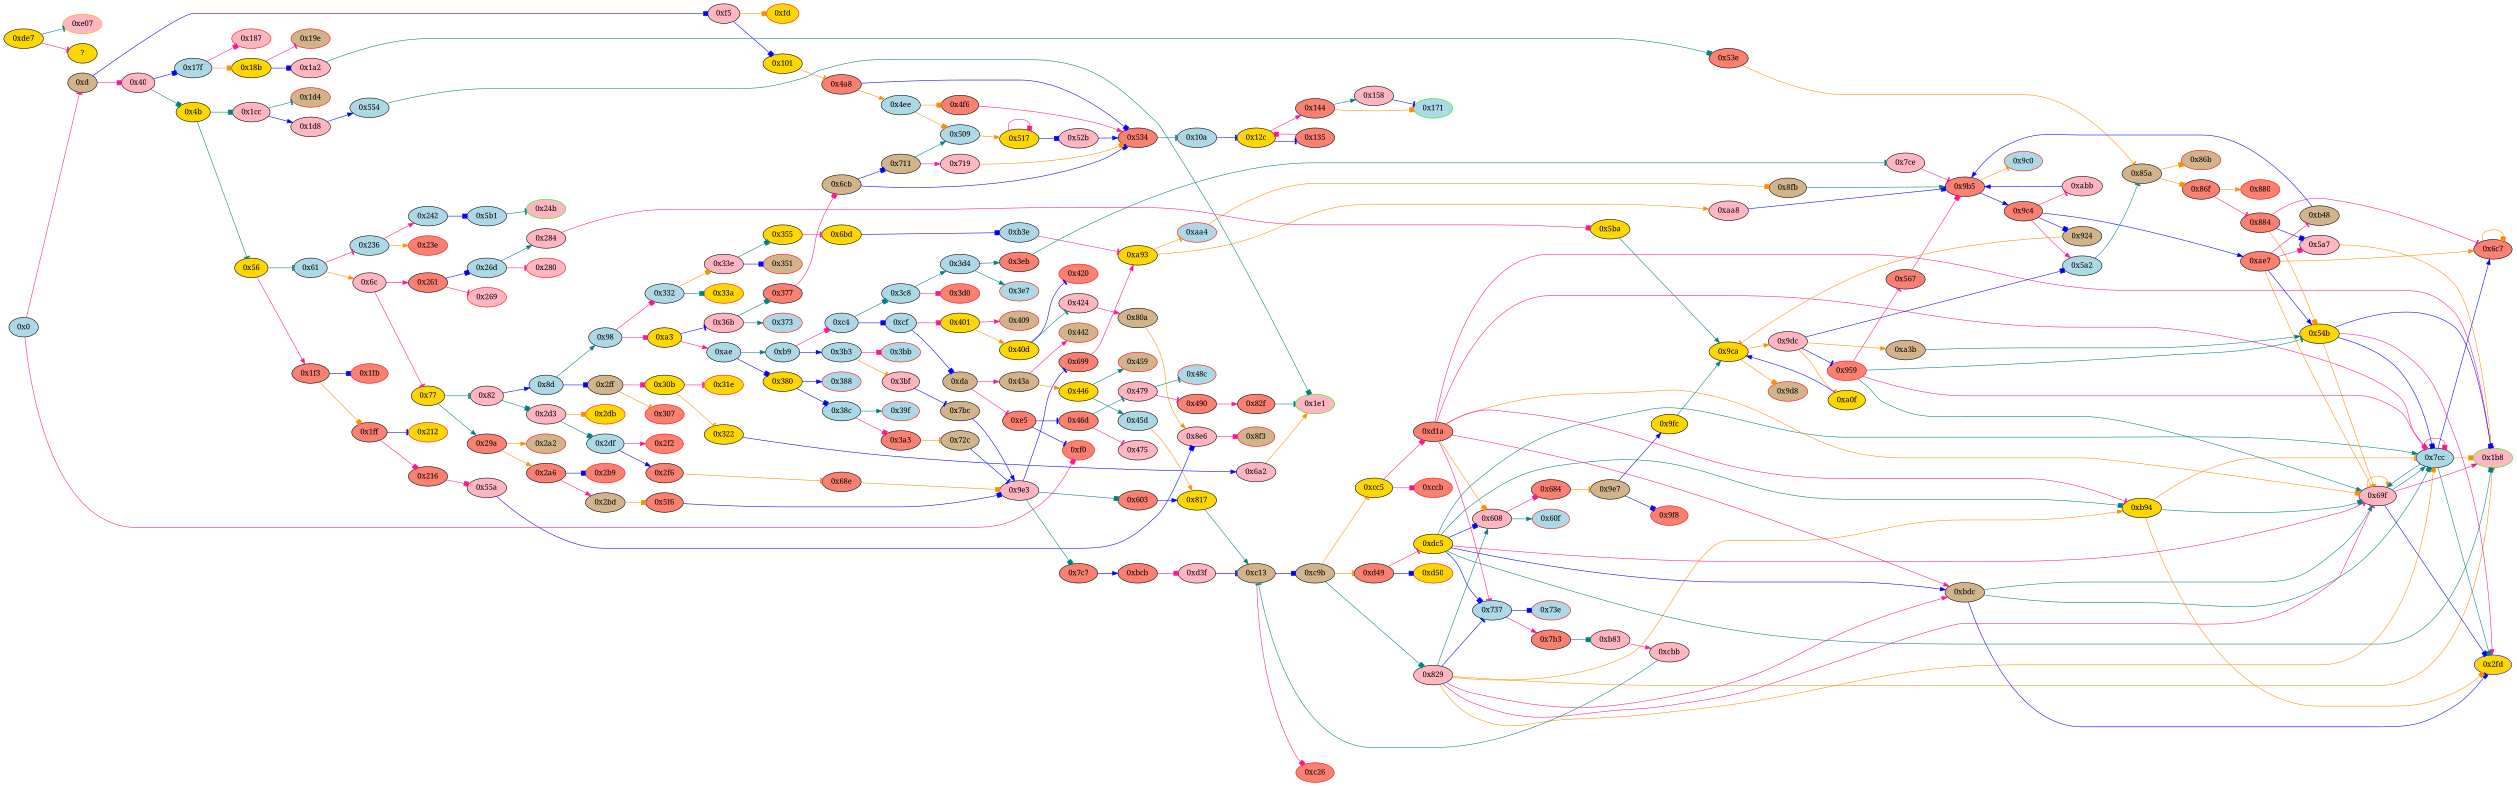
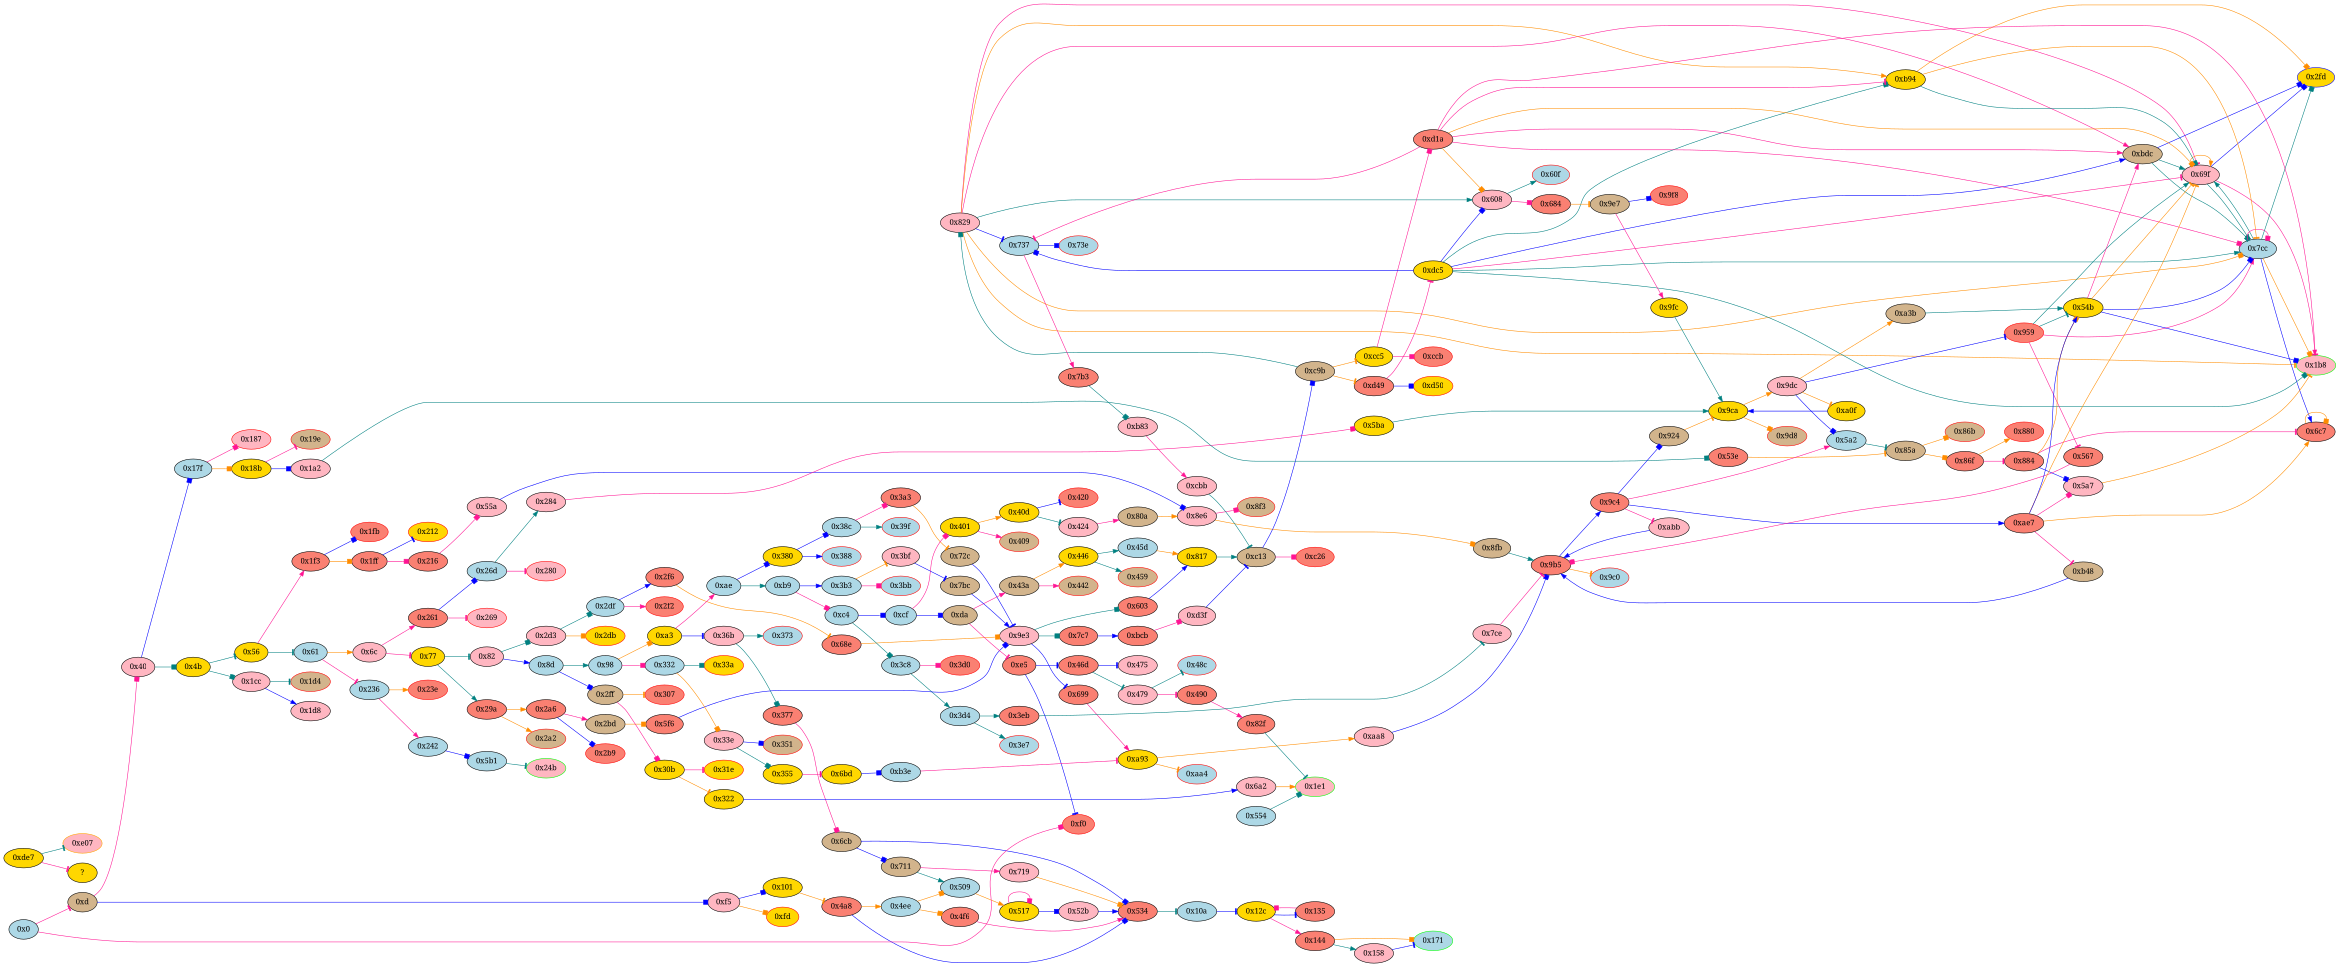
(338, 118) -> none
(1481, 183) -> (1342, 532)
(632, 338) -> (632, 652)
(1107, 435) -> (1107, 665)
(2460, 451) -> (2112, 233)
(1640, 457) -> (1638, 254)
